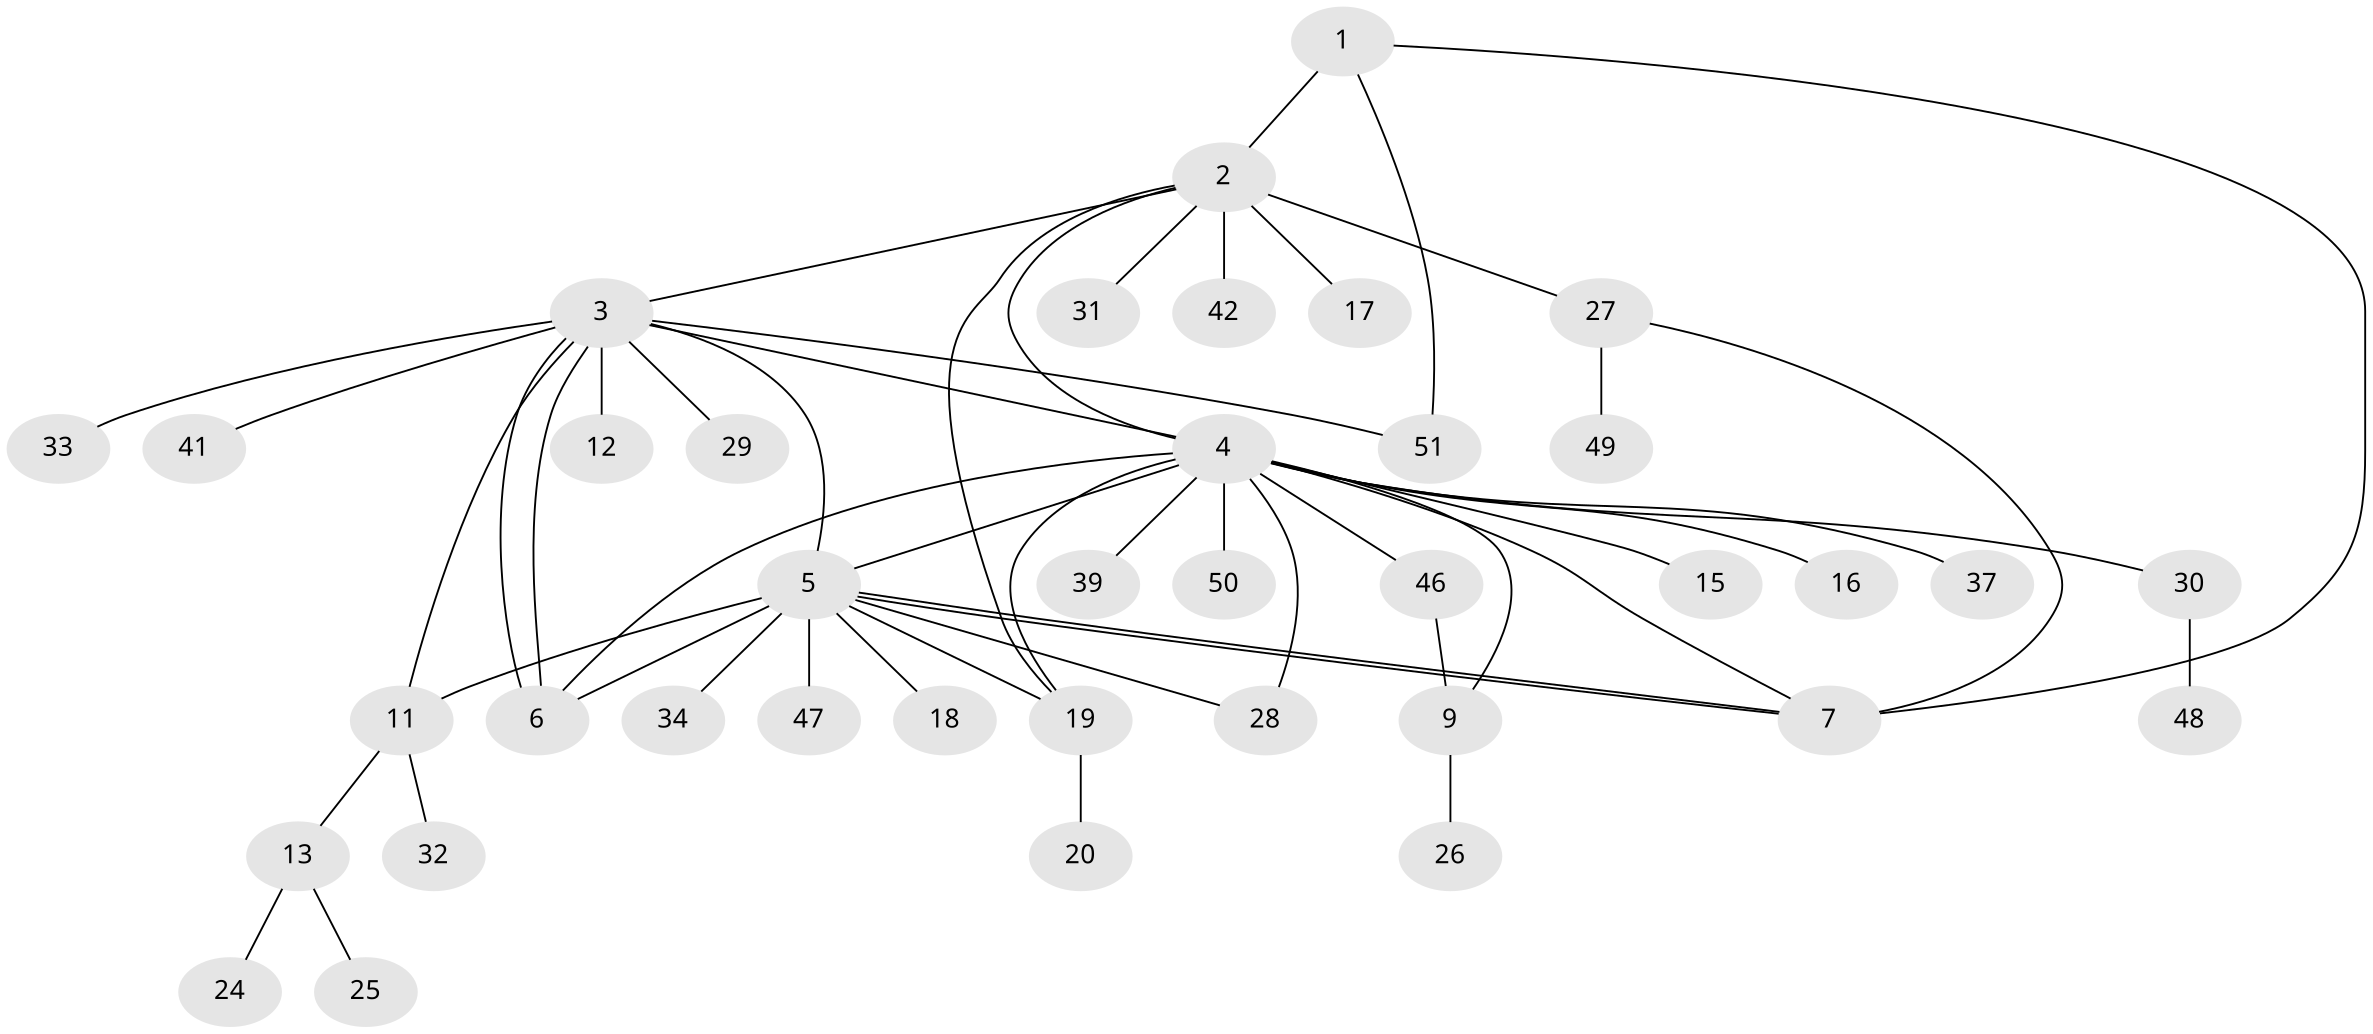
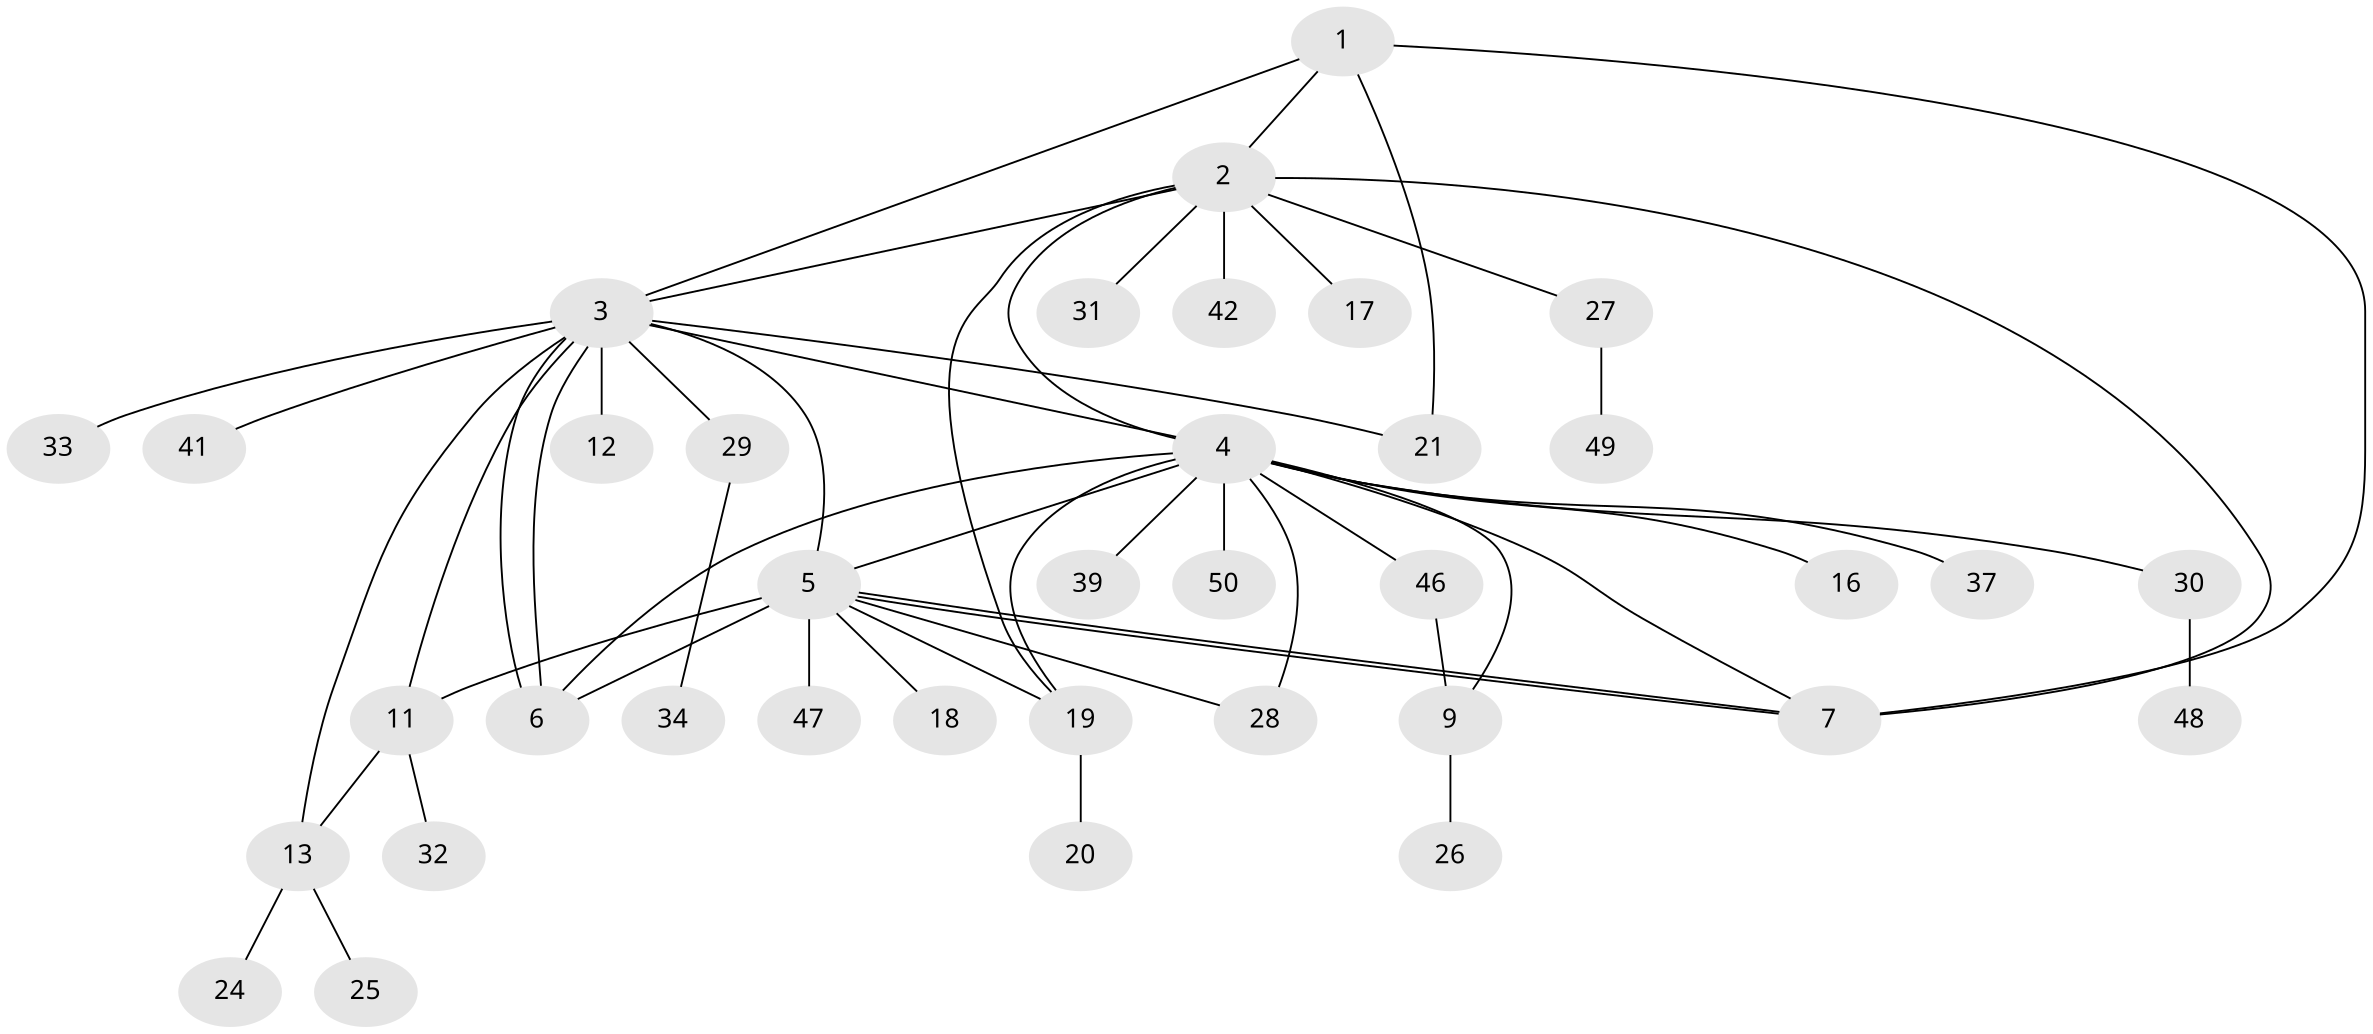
none -> (972, 177)
(1430, 449) -> (1430, 449)
(1985, 476) -> (2030, 342)
none -> (384, 551)
(1711, 585) -> none
(741, 652) -> (705, 585)
